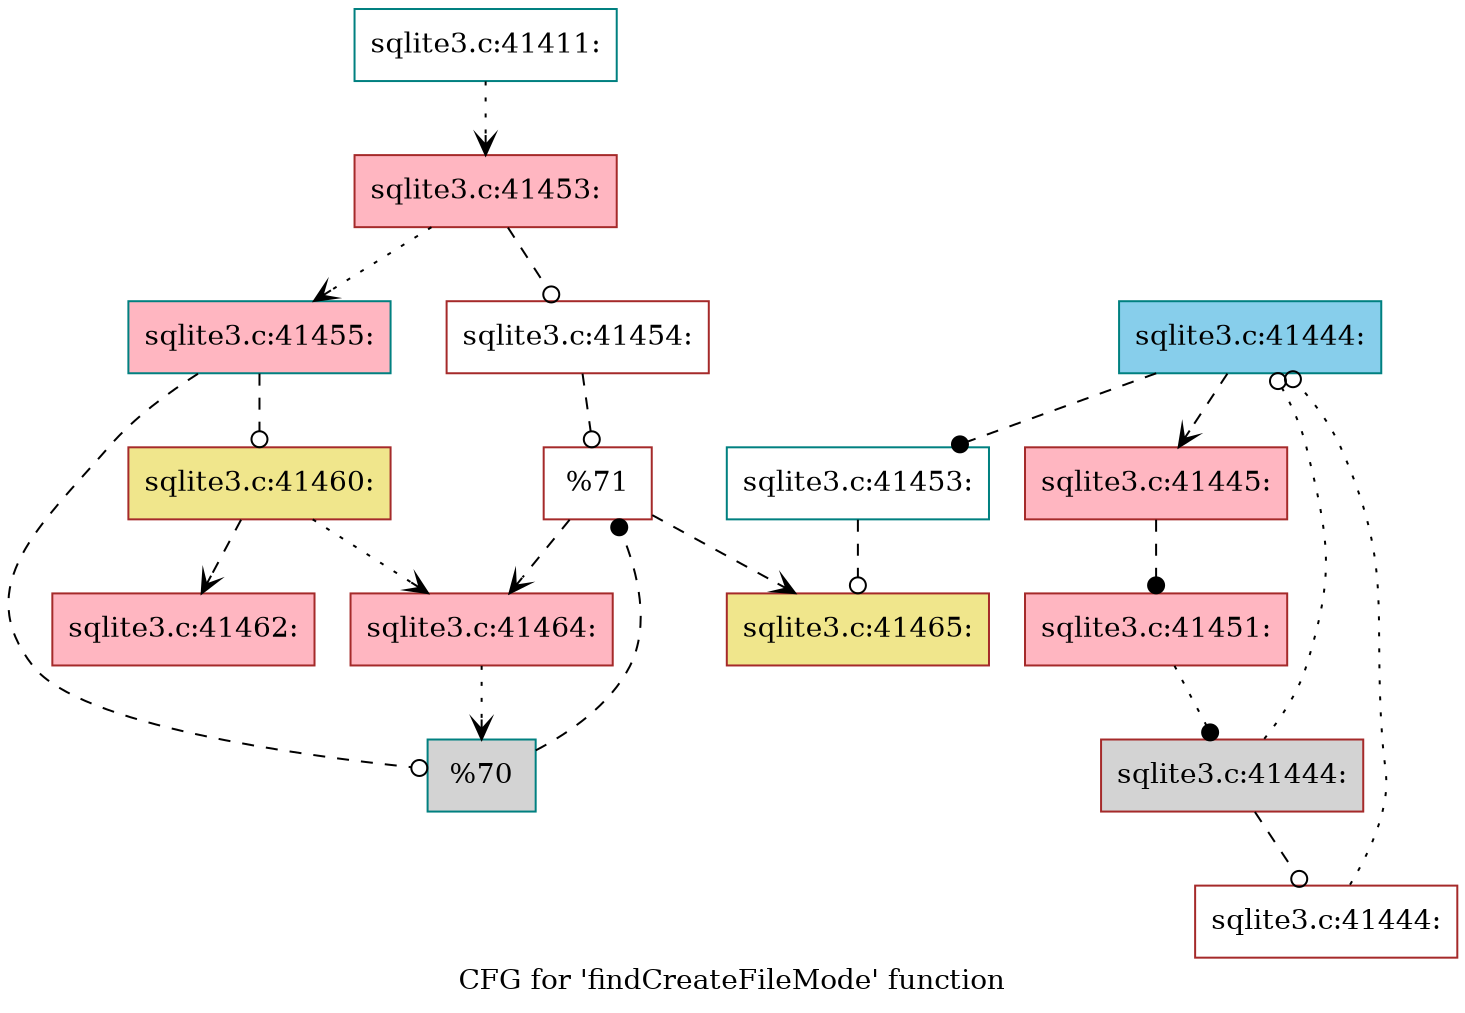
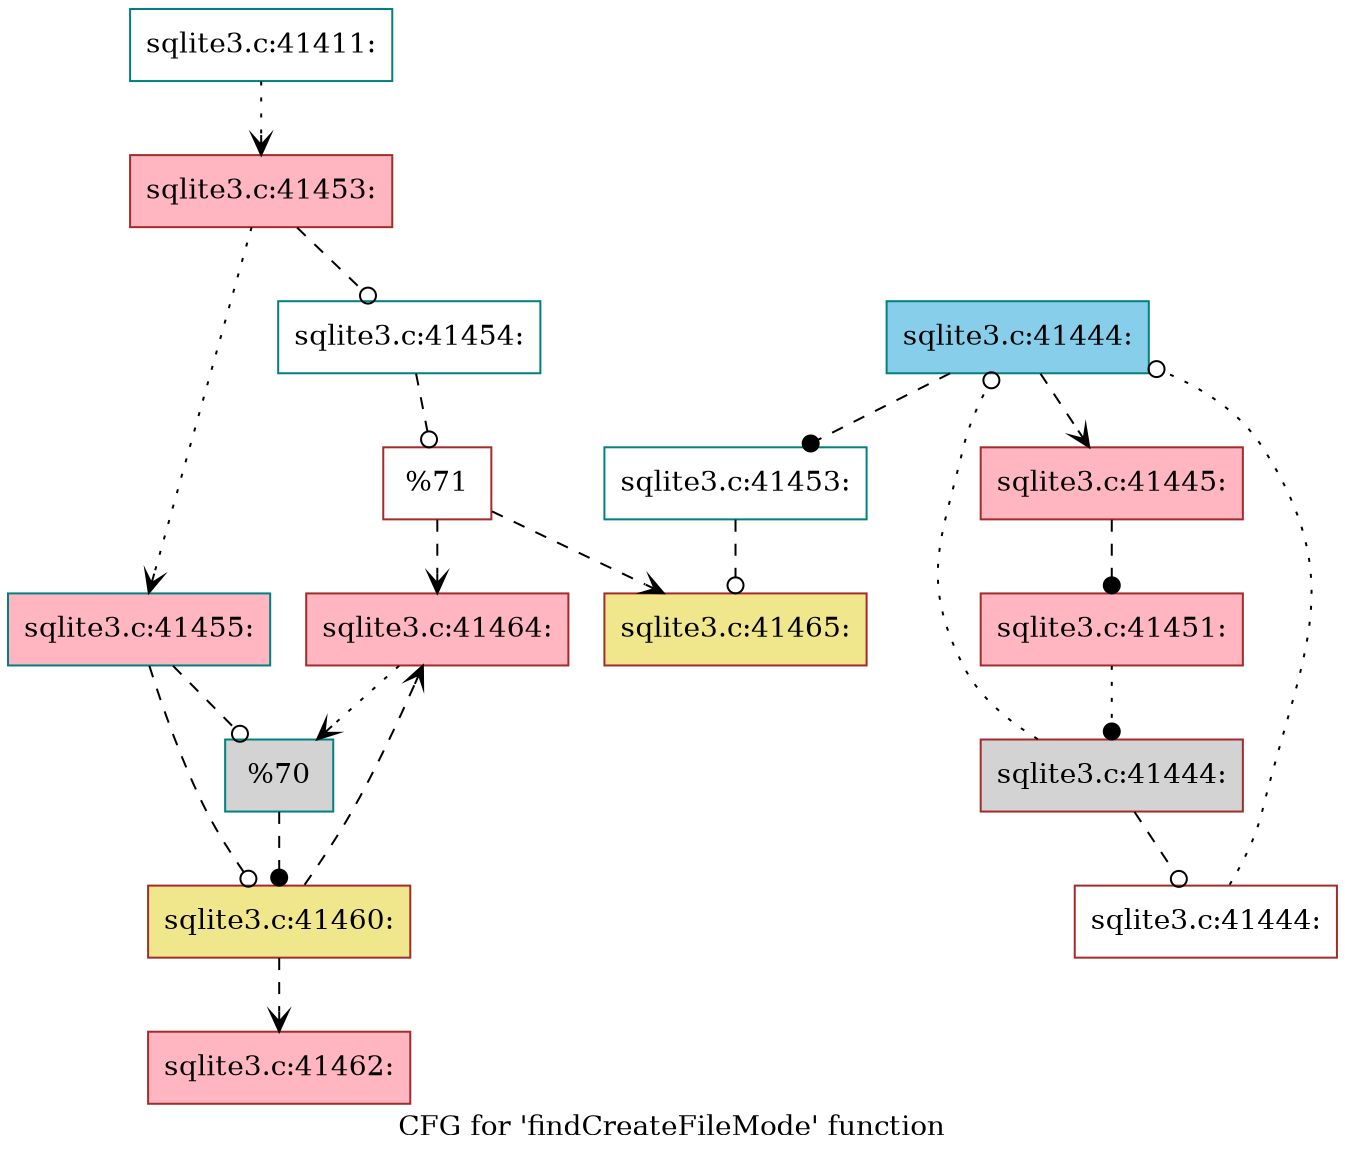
(578, 337) -> (409, 337)
(362, 551) -> (365, 787)
(631, 663) -> (279, 841)
